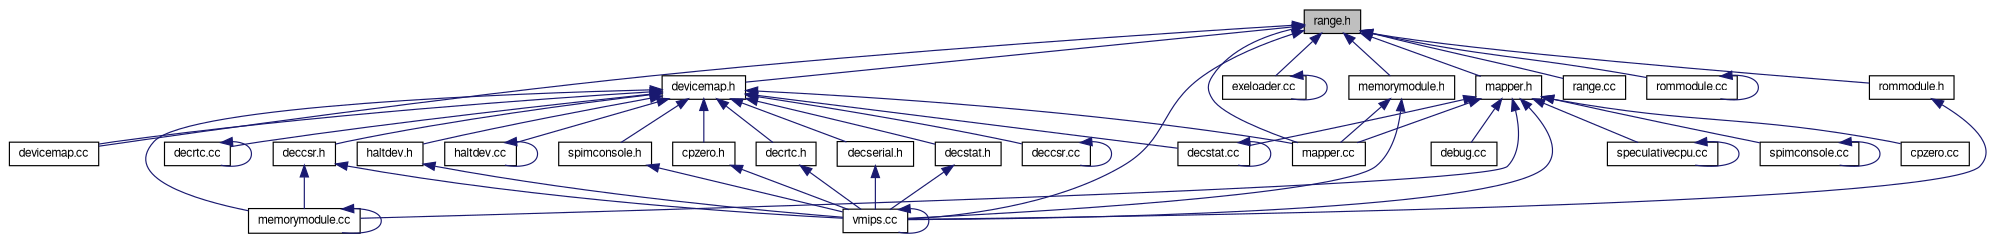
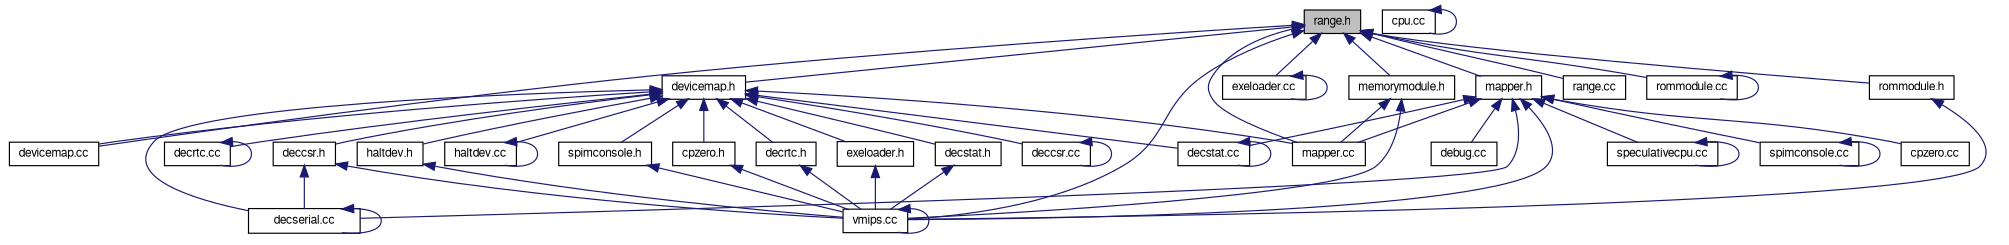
none -> (1409, 22)
(875, 154) -> (875, 154)
(304, 221) -> (304, 221)
